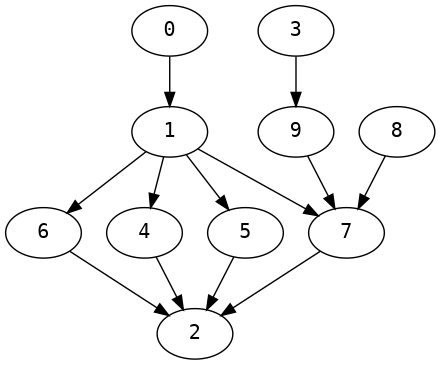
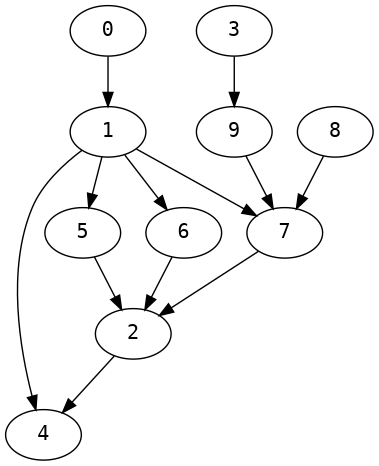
(167, 277) -> (93, 379)
